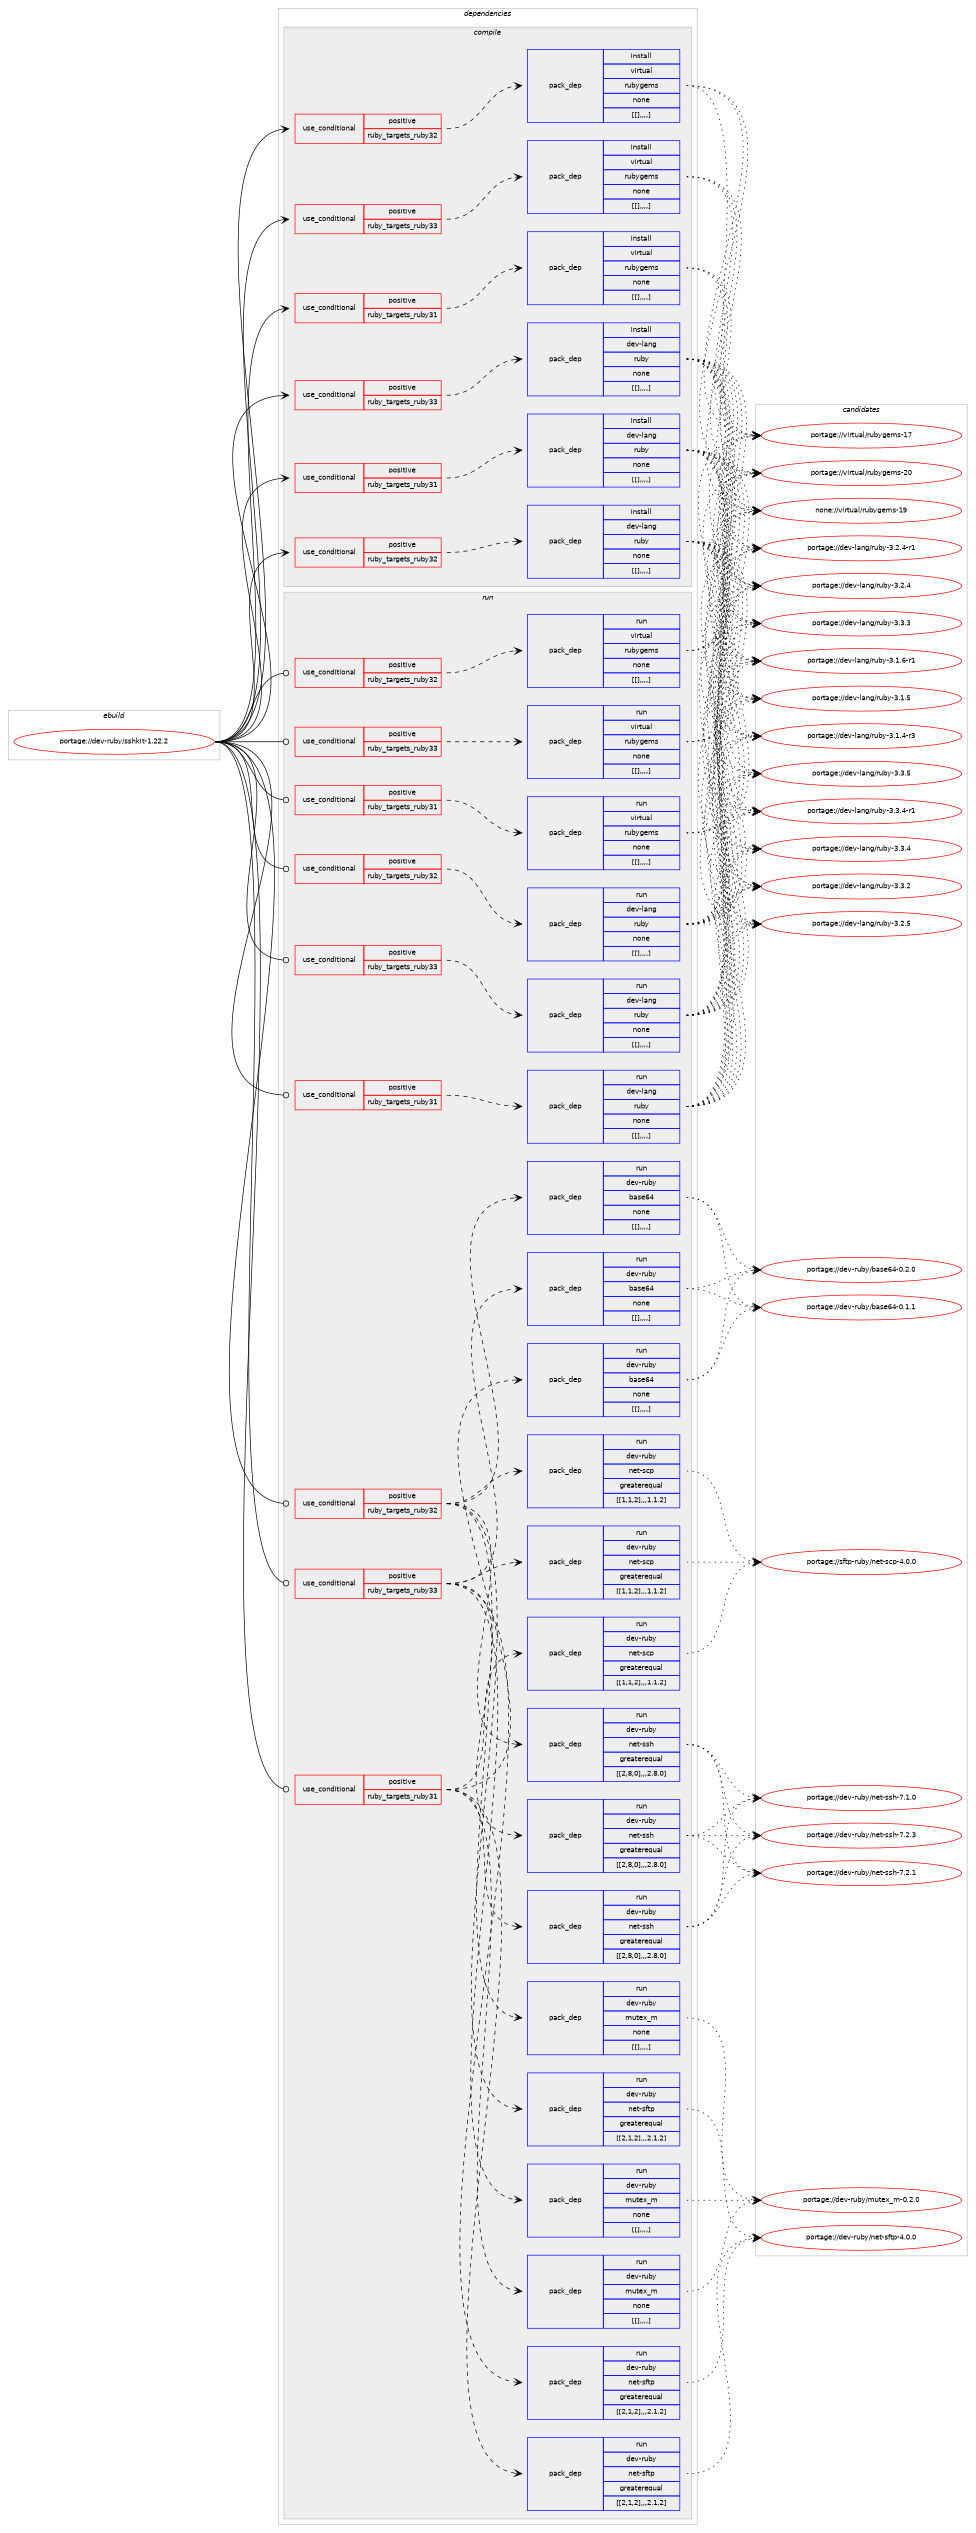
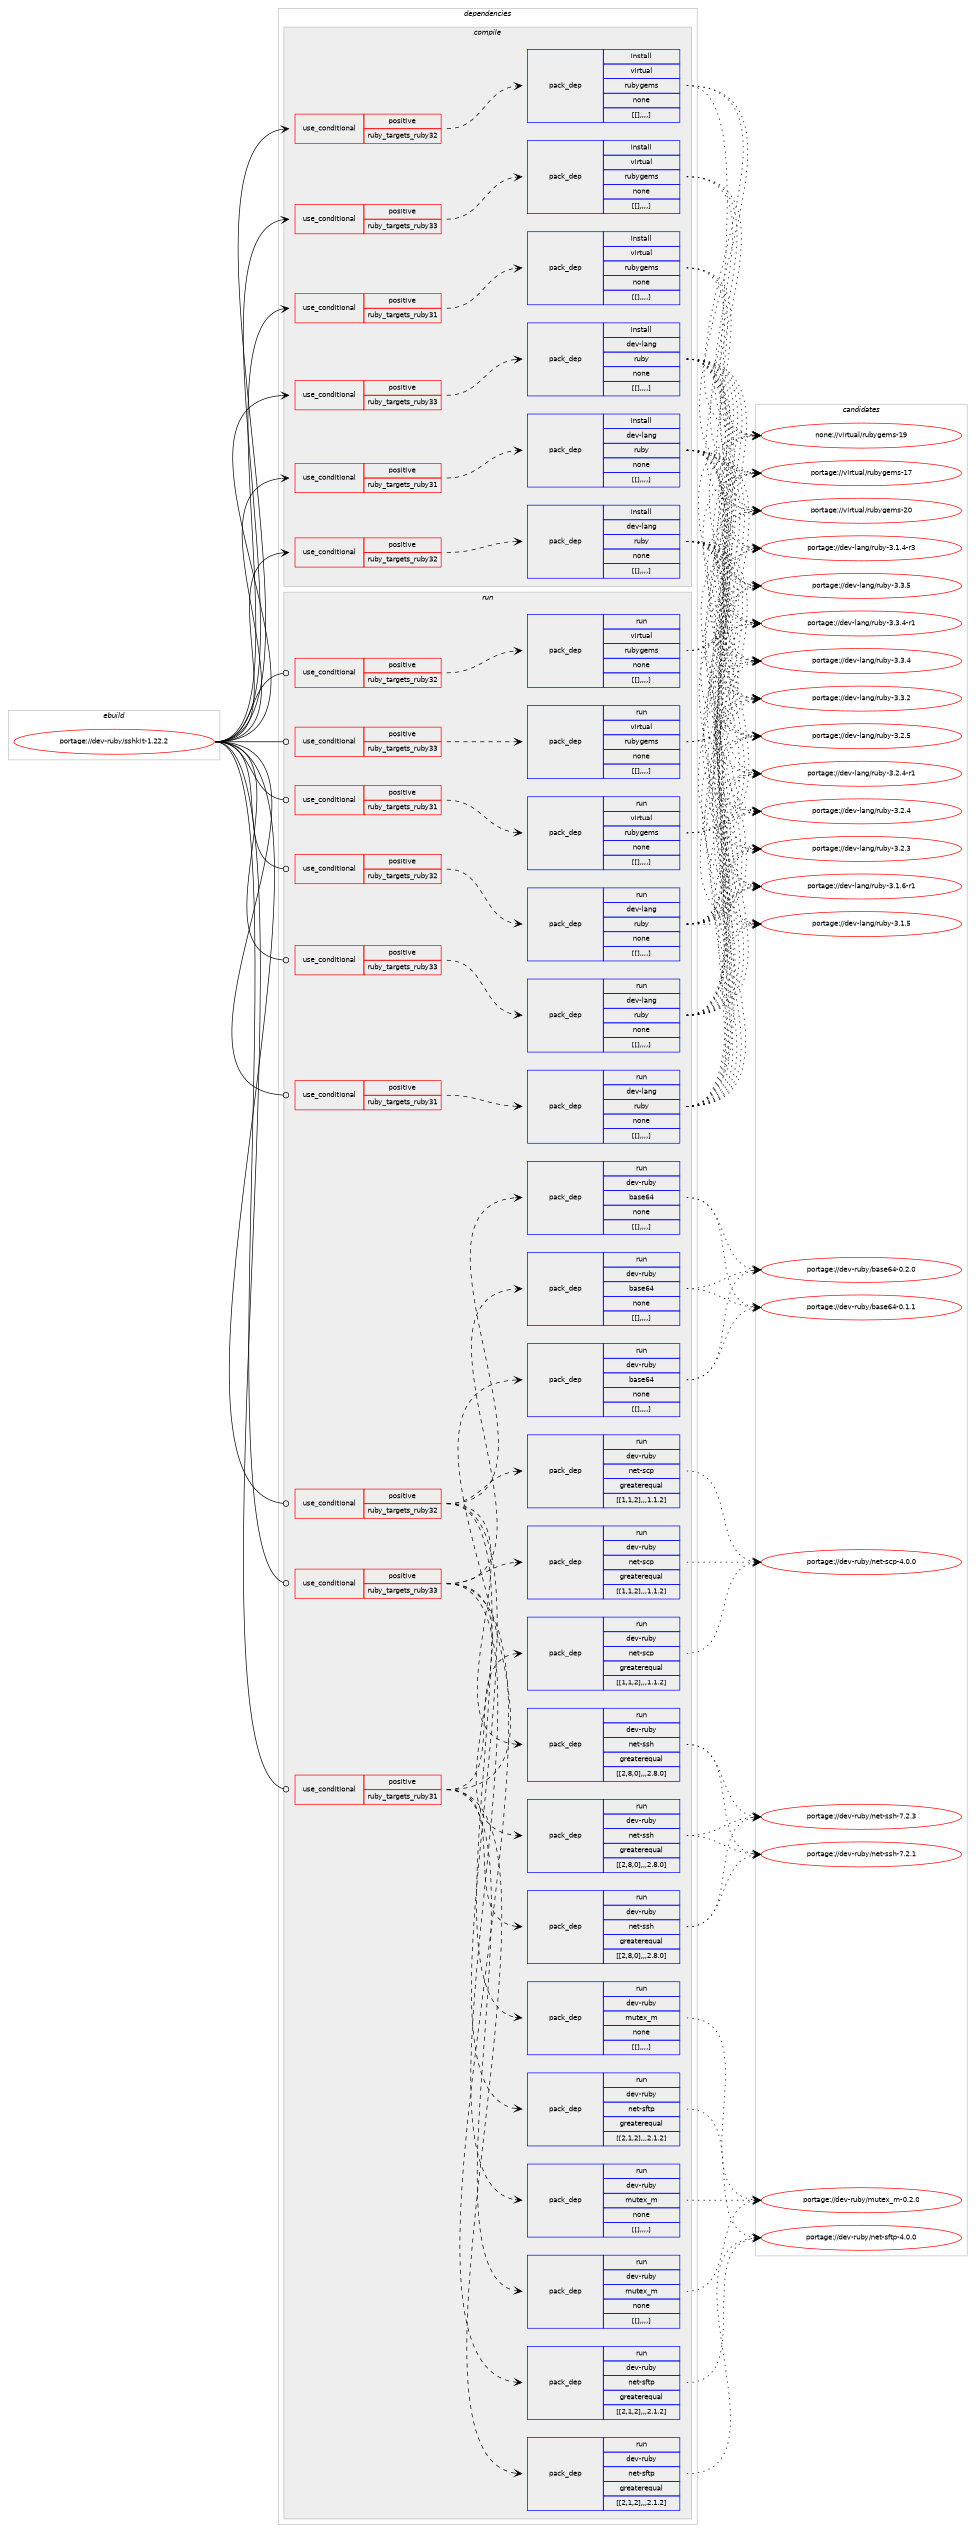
(861, 623) -> (861, 849)
(861, 1562) -> (861, 1562)
(861, 1798) -> none
